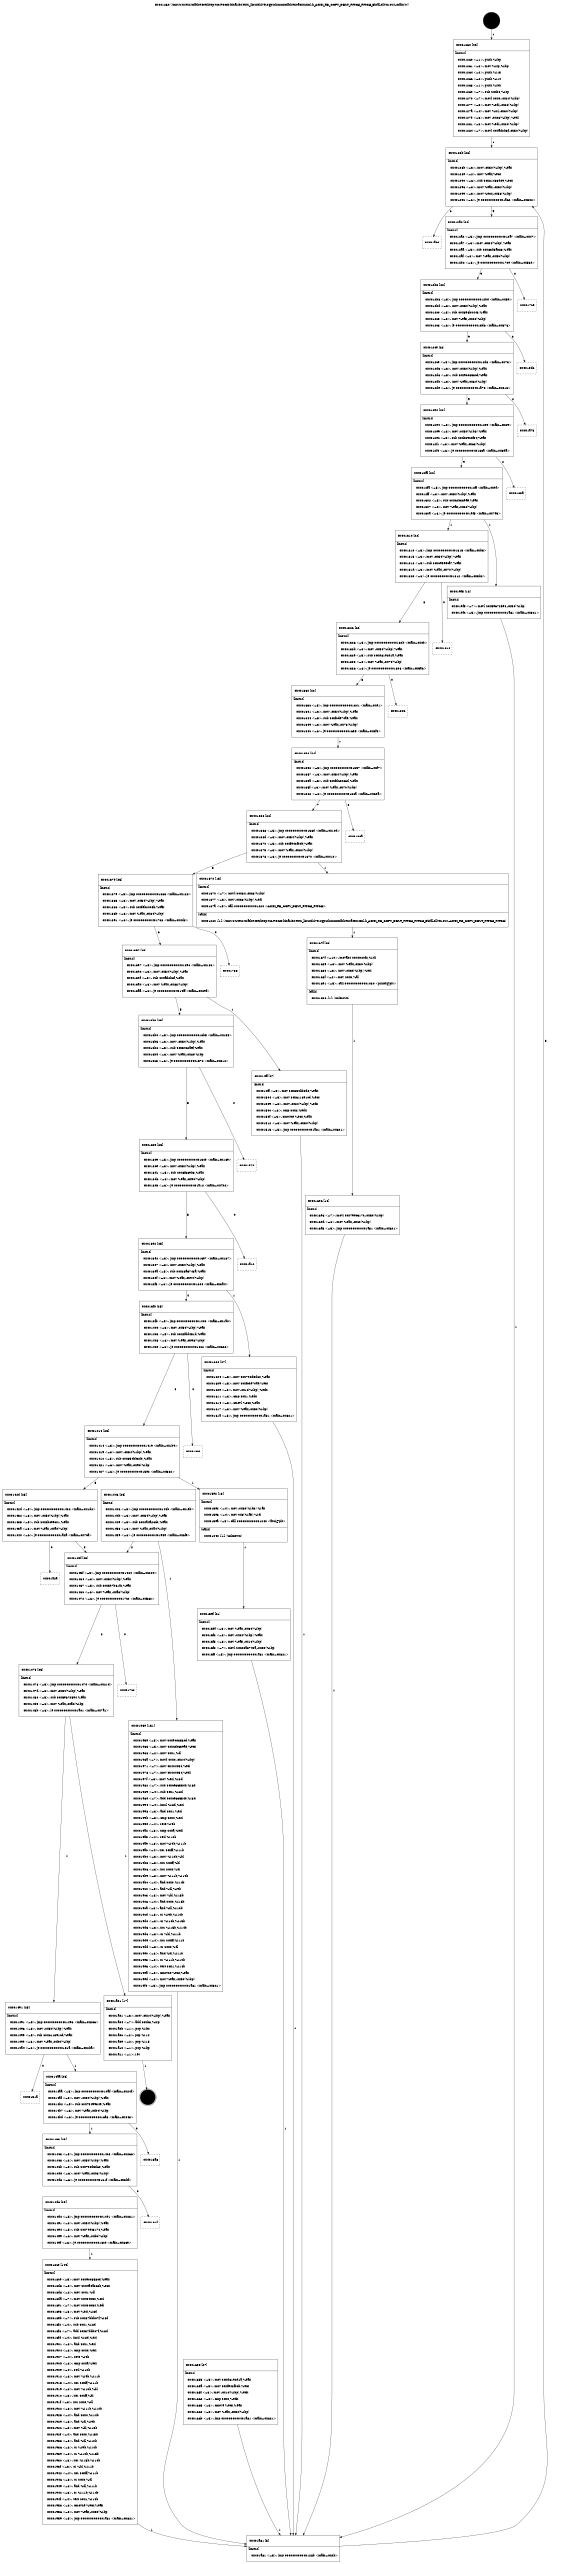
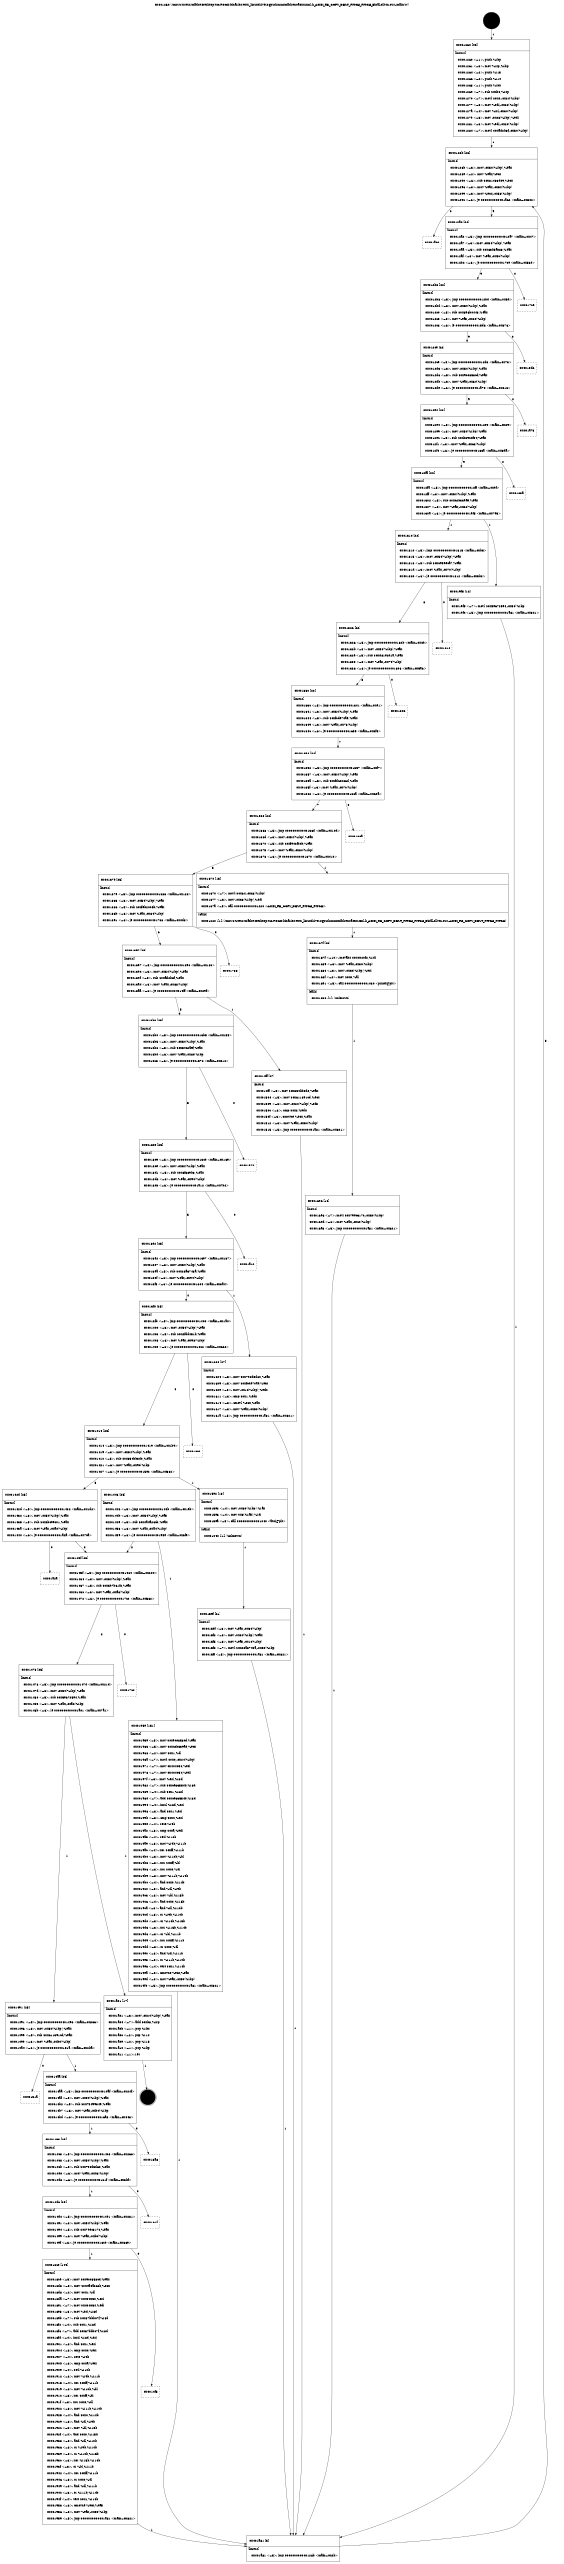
none -> (90, 2190)
none -> (150, 2392)
(231, 2392) -> none
